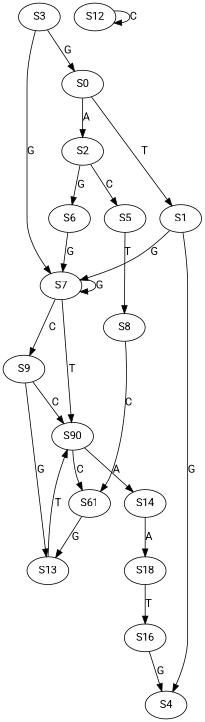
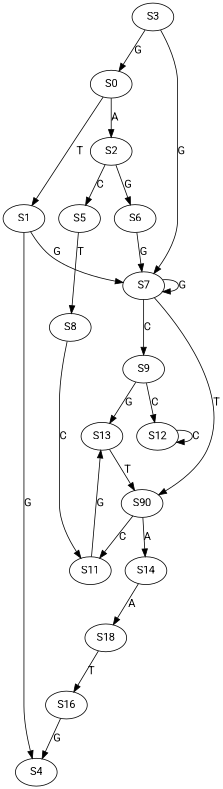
(46, 400) -> (150, 399)
(90, 503) -> (90, 571)
